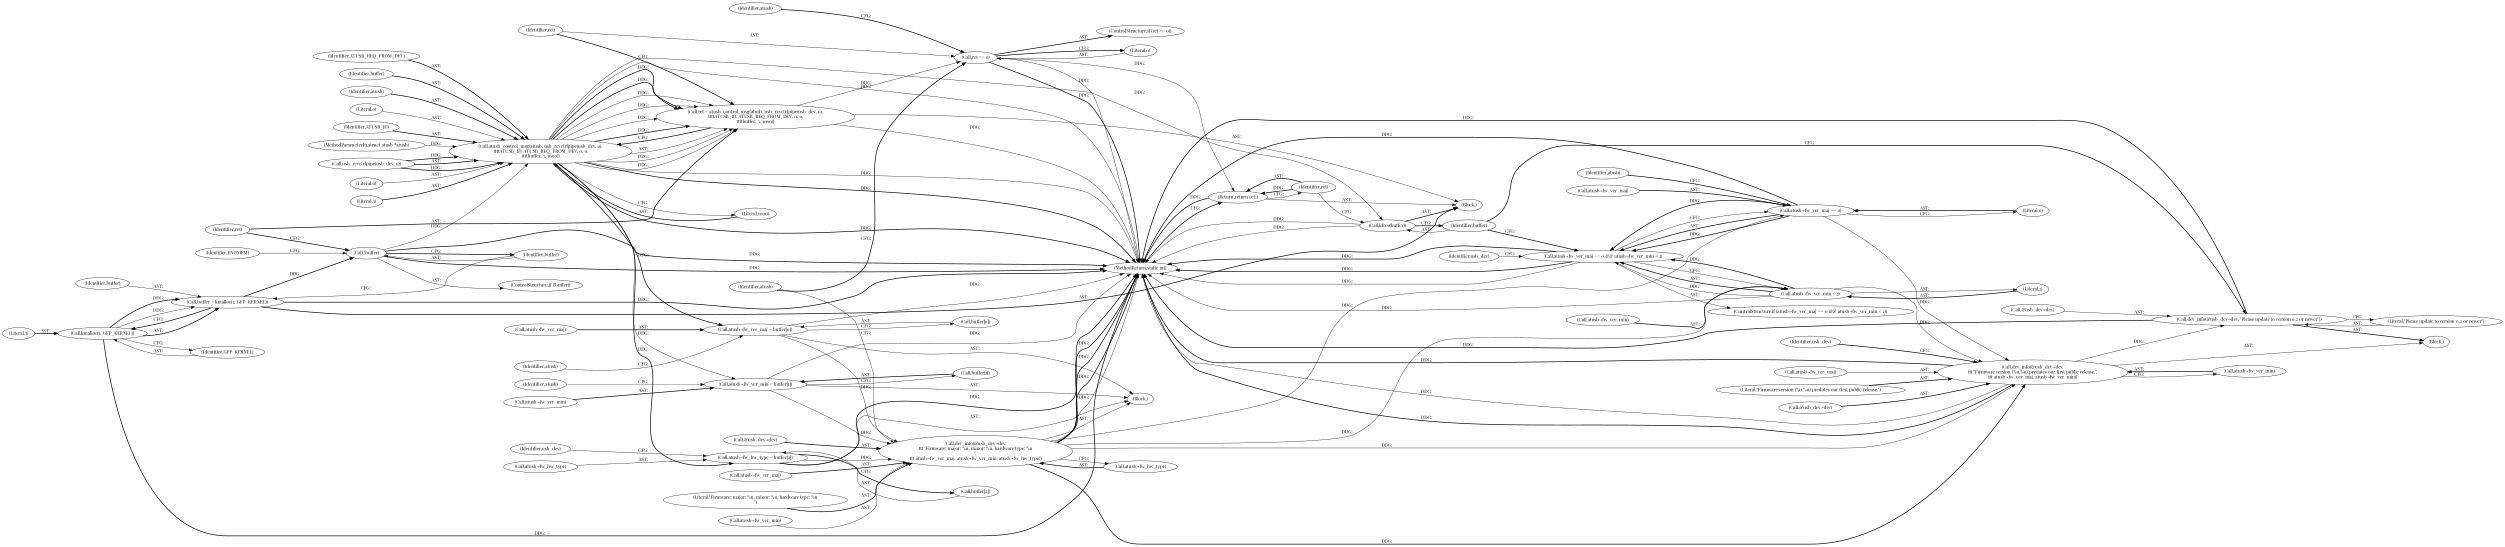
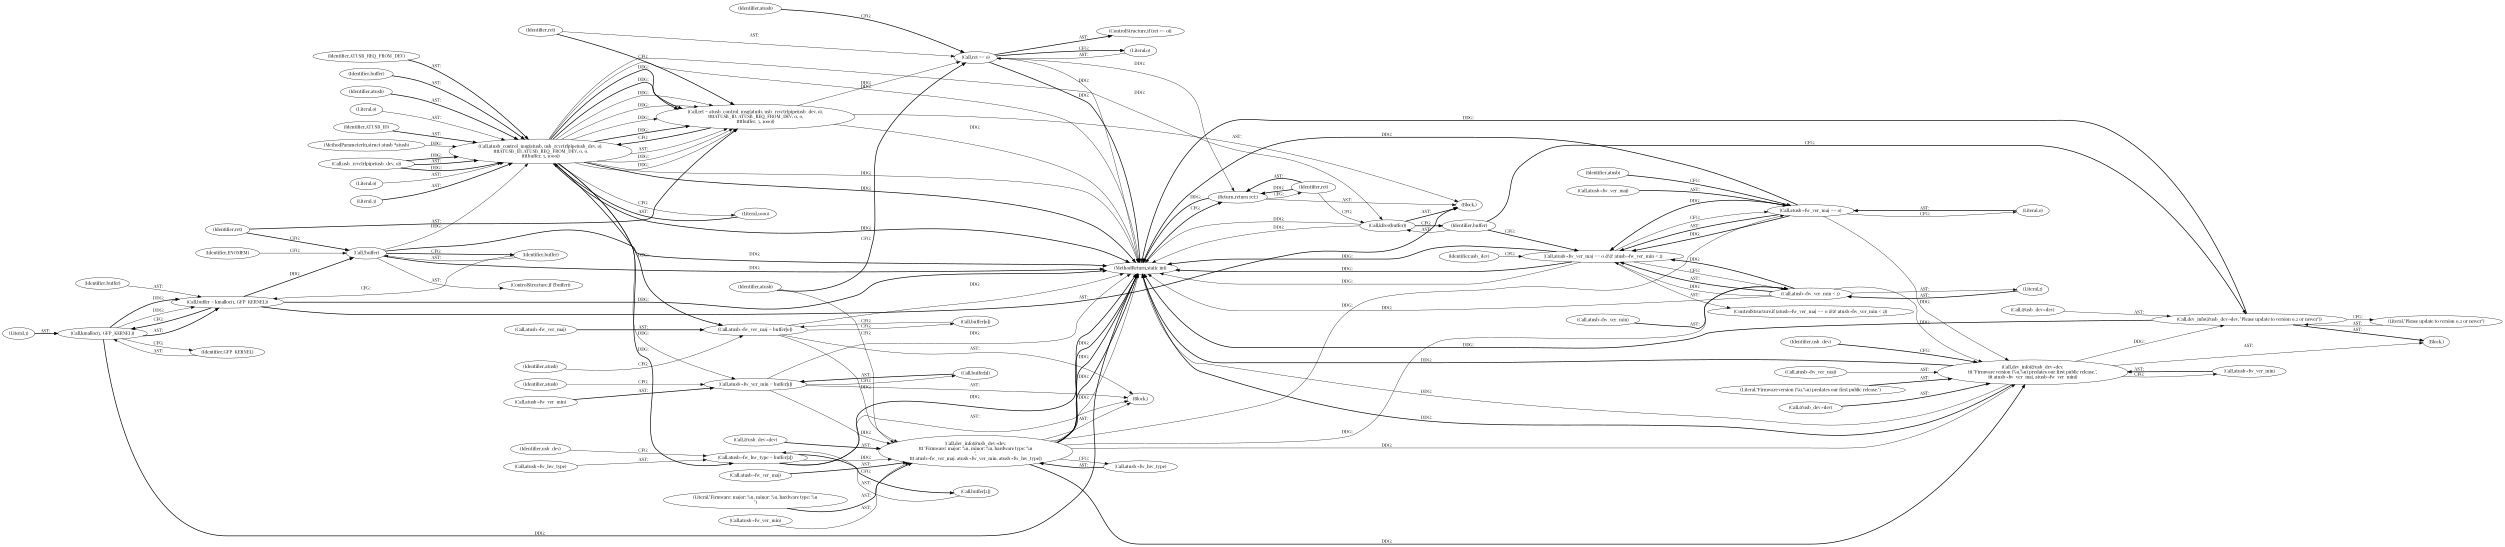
(867, 321) -> (867, 321)
